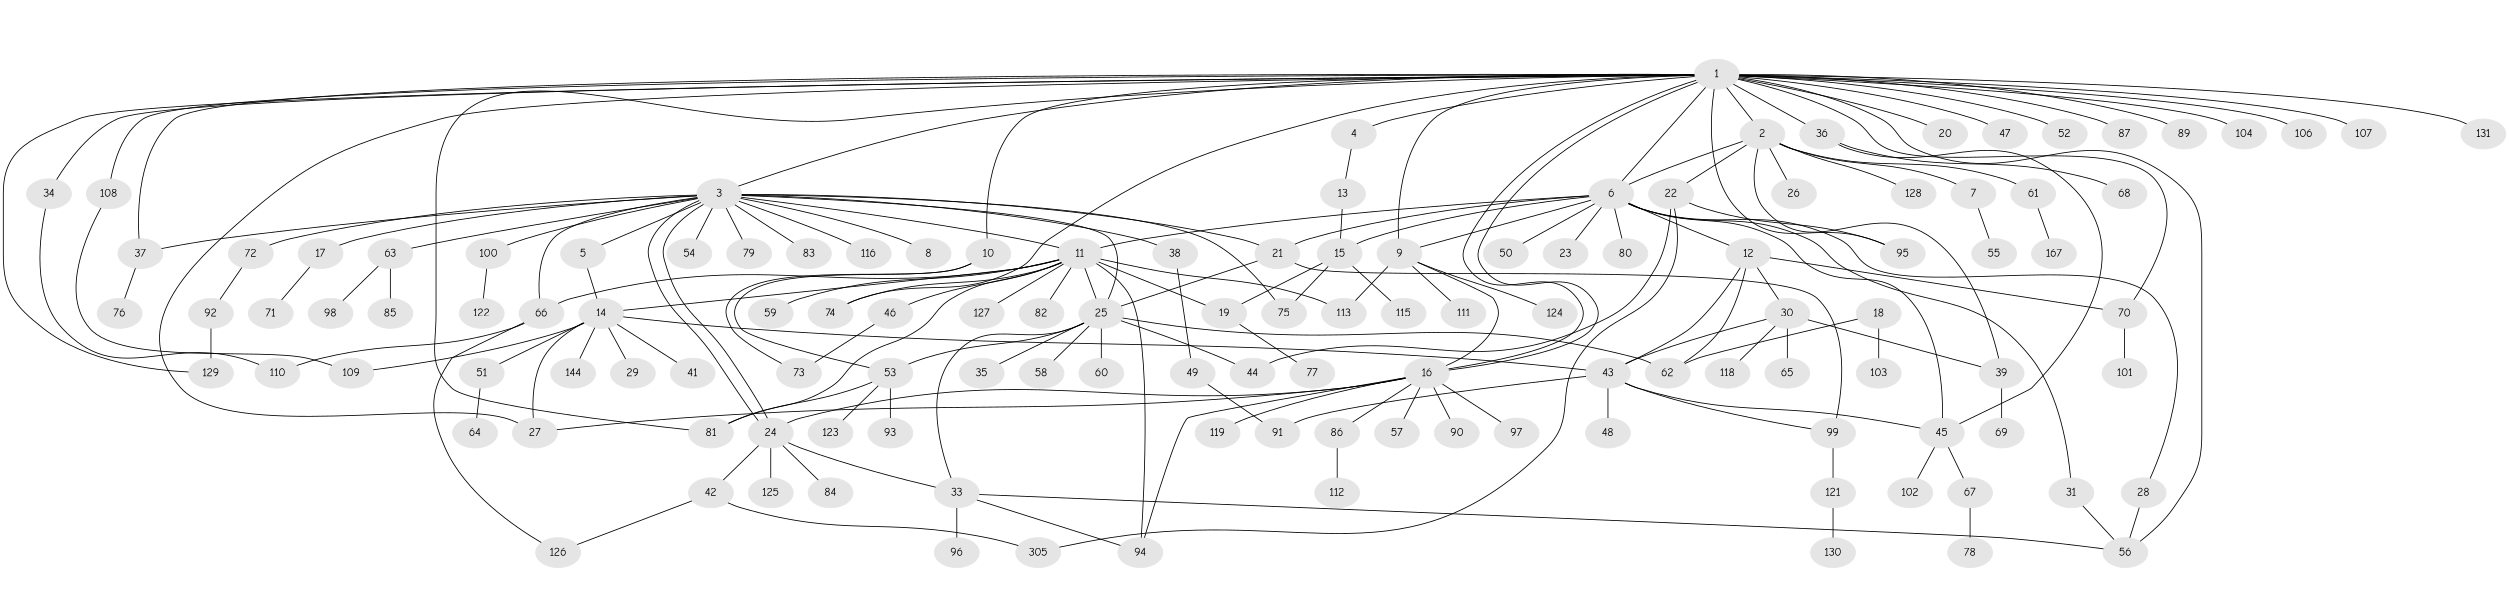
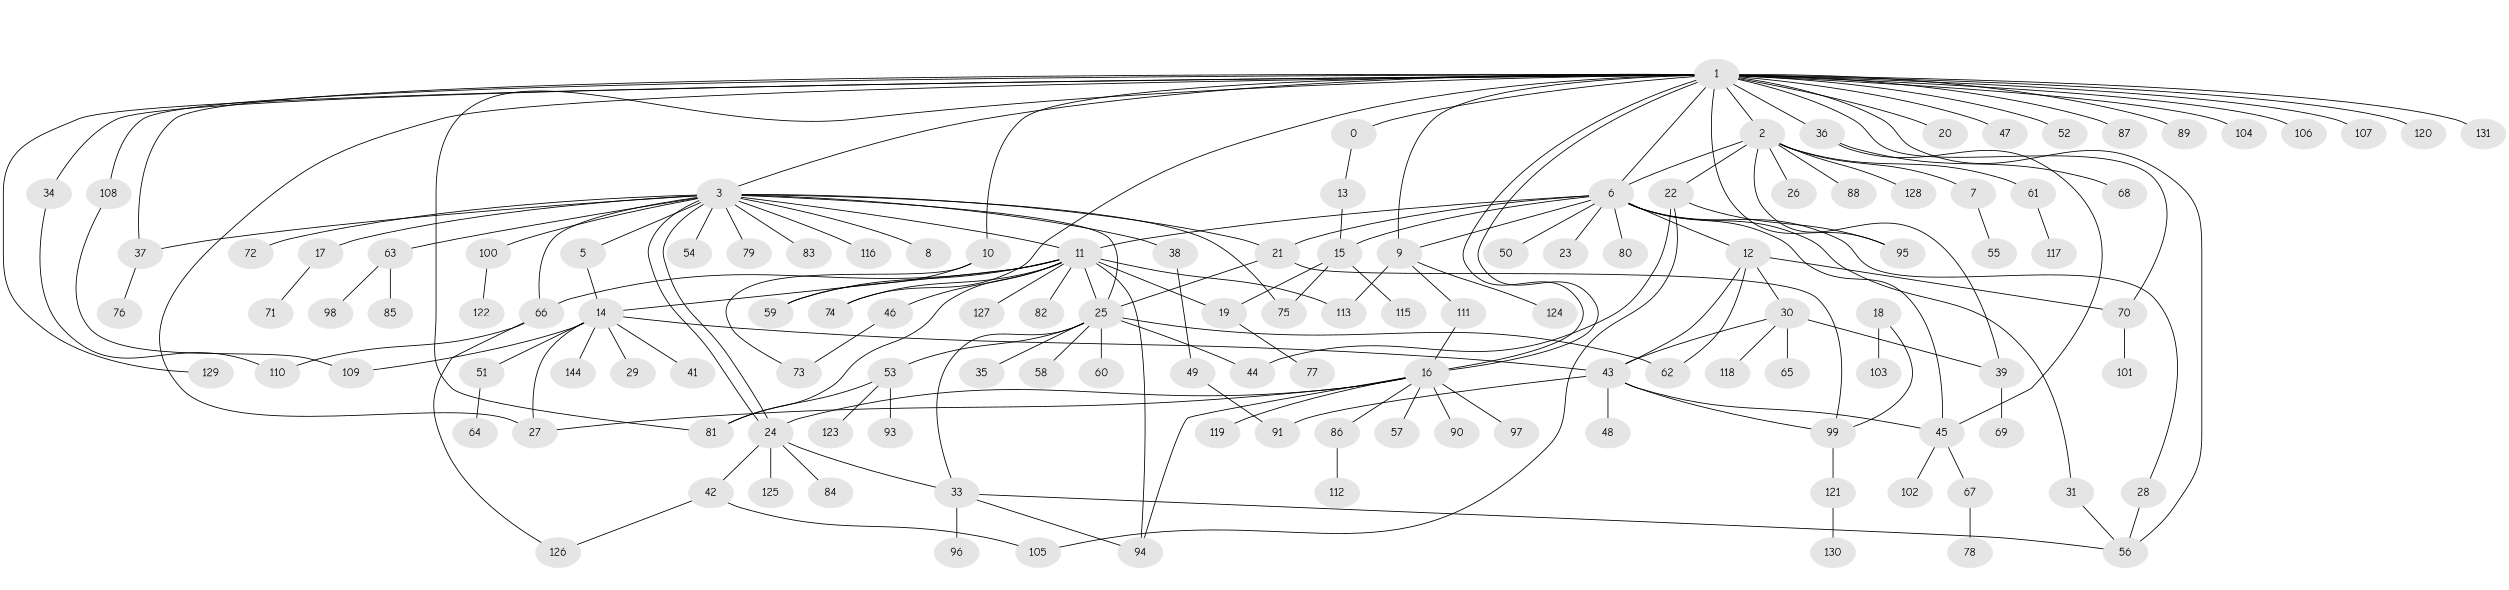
(1354, 134) -> (1354, 134)
none -> (2424, 134)
none -> (1854, 194)
(2054, 254) -> (2054, 254)
(1496, 302) -> (1445, 343)
(211, 313) -> none
(735, 313) -> (880, 283)
(1771, 340) -> (1909, 388)
(1038, 553) -> (1038, 553)
